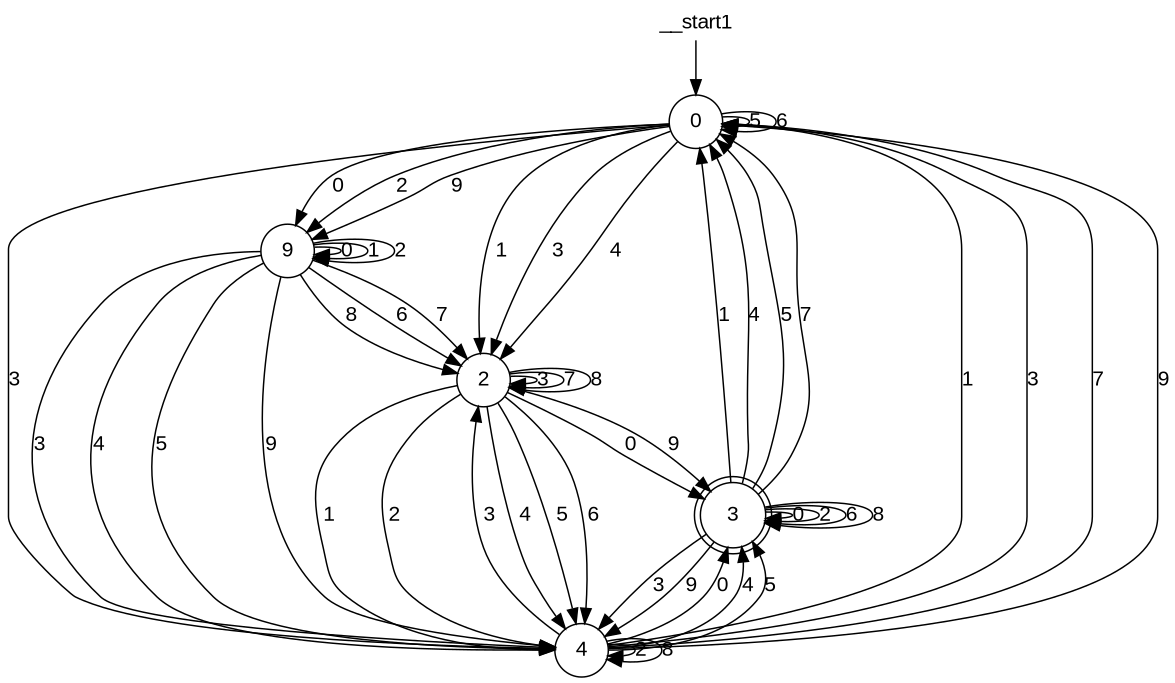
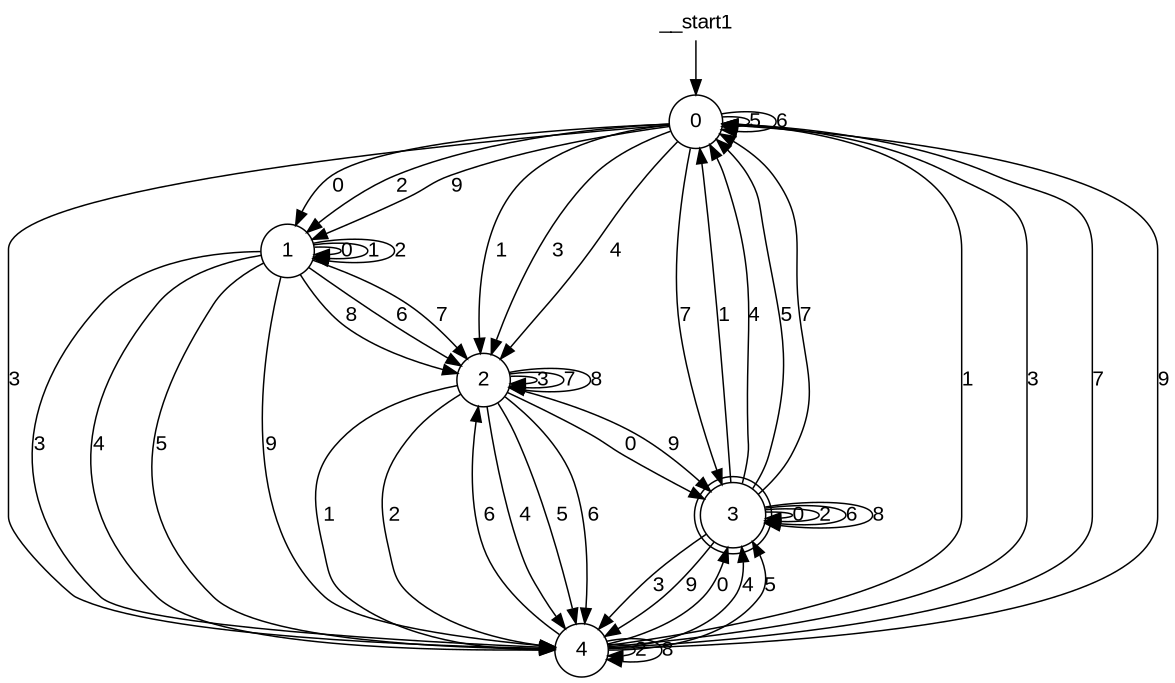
(288, 251) -> (288, 251)
none -> (678, 311)
(490, 515) -> (490, 515)
